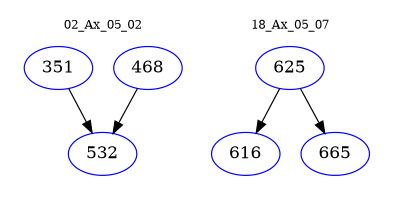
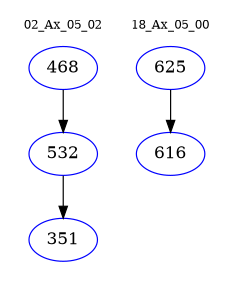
(291, 26) -> (171, 26)
(78, 105) -> (63, 191)
(335, 154) -> none
